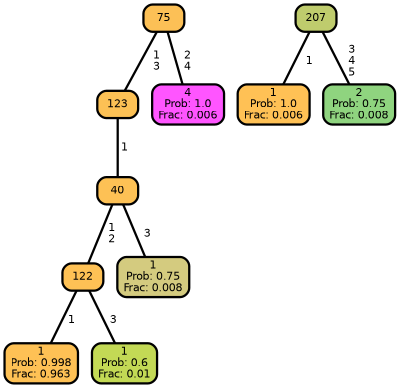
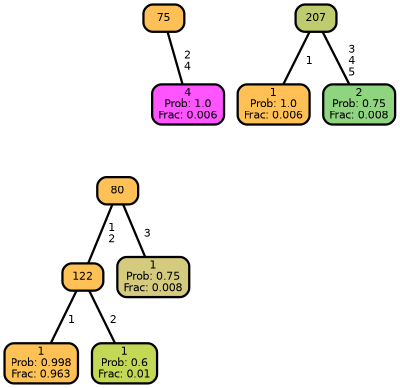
(118, 104) -> none
(118, 191) -> (118, 191)
(112, 320) -> (112, 320)
